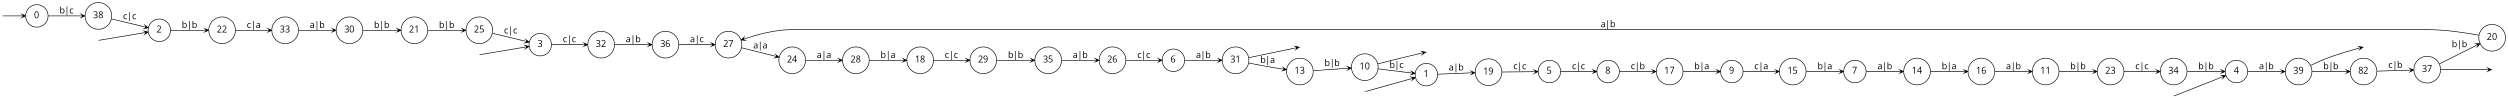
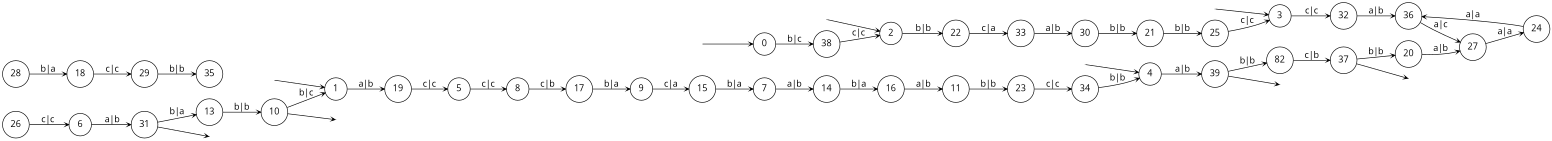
(822, 60) -> (1475, 21)
(1078, 60) -> none
